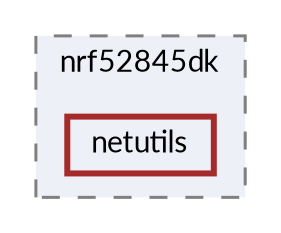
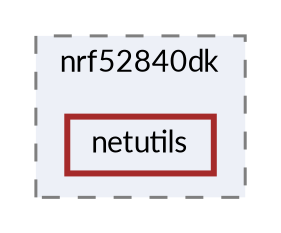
(141, 64) -> (141, 64)
